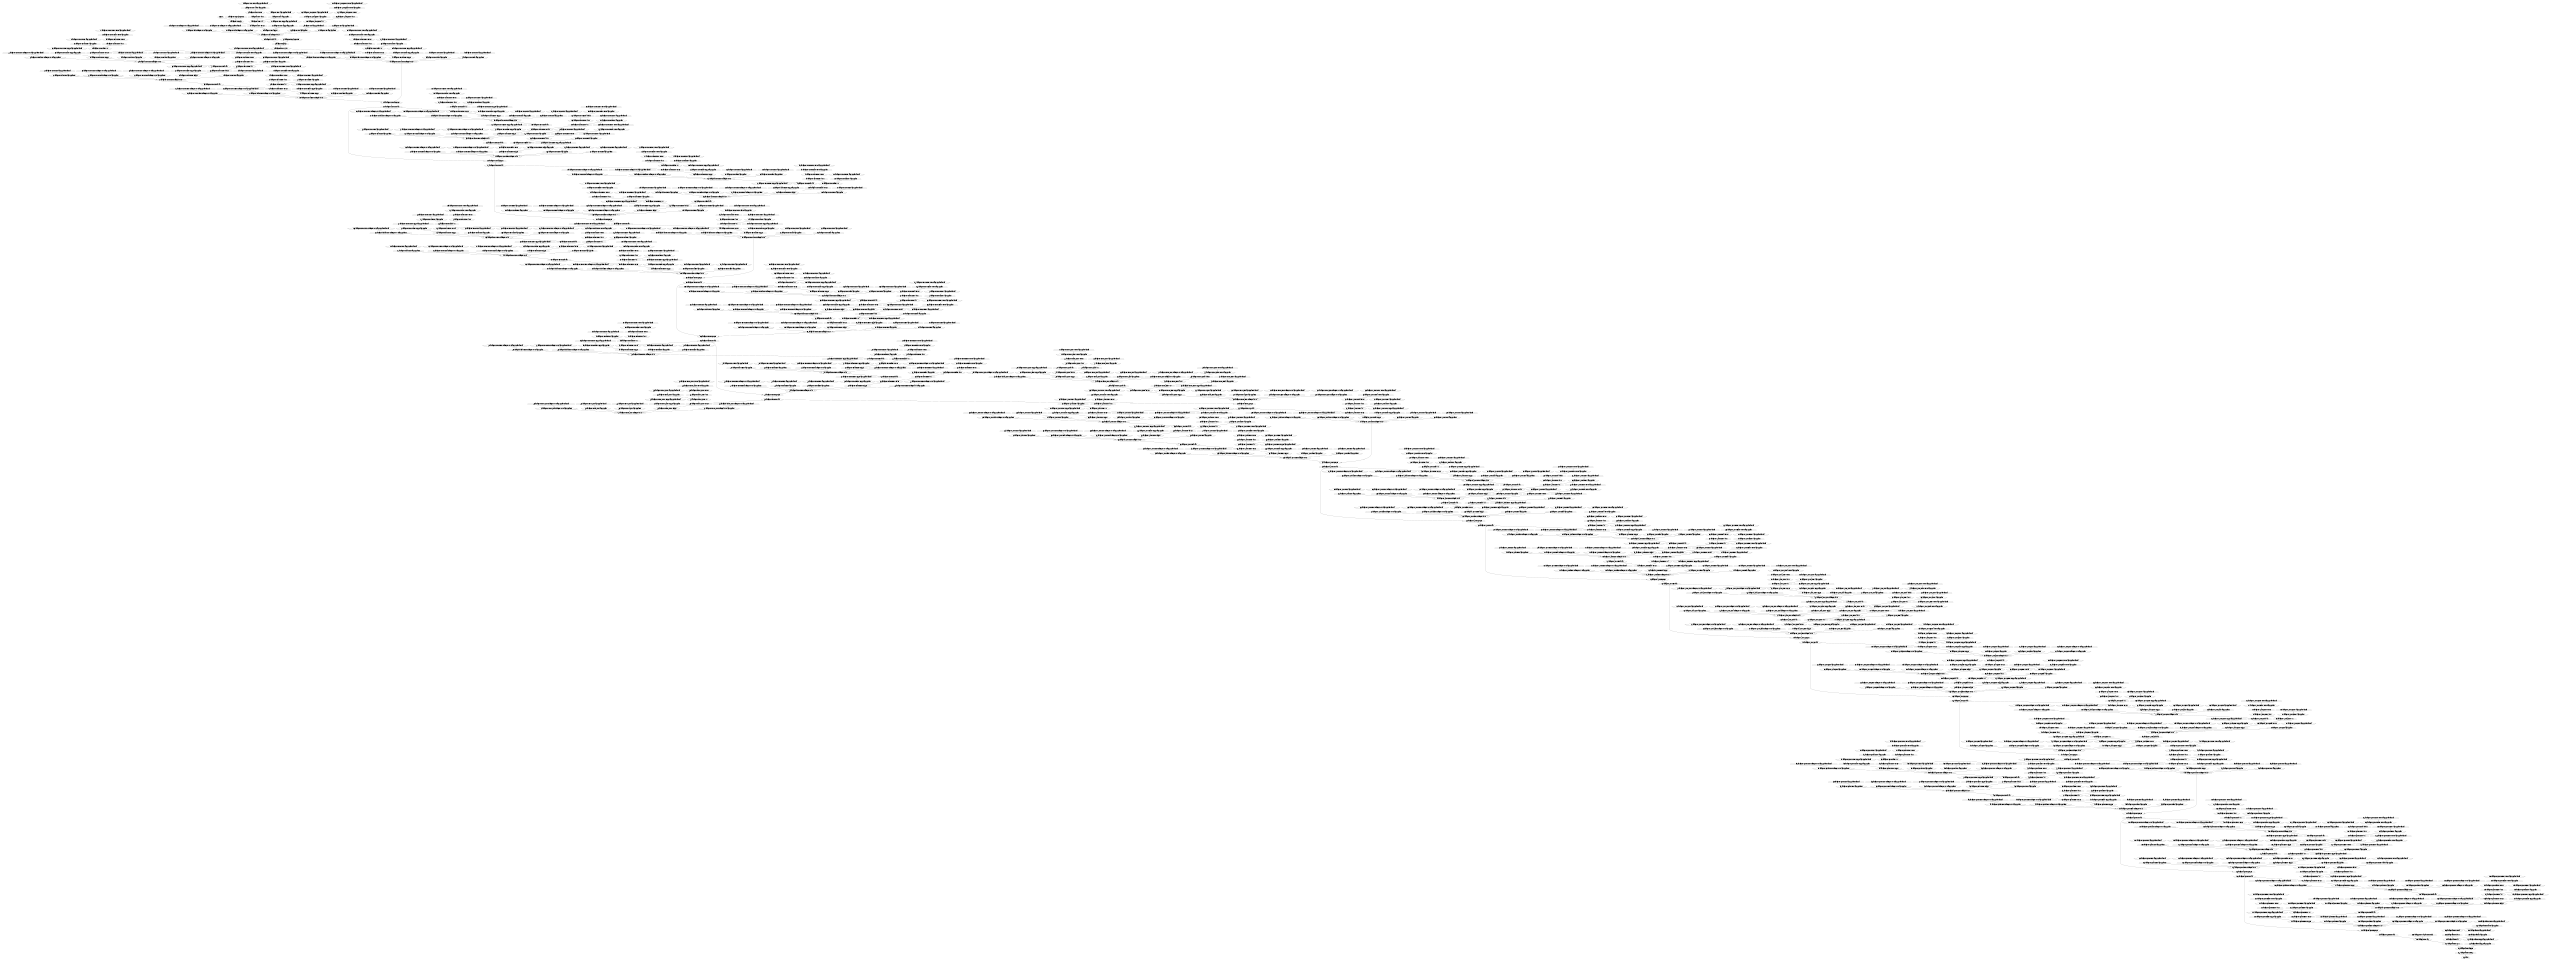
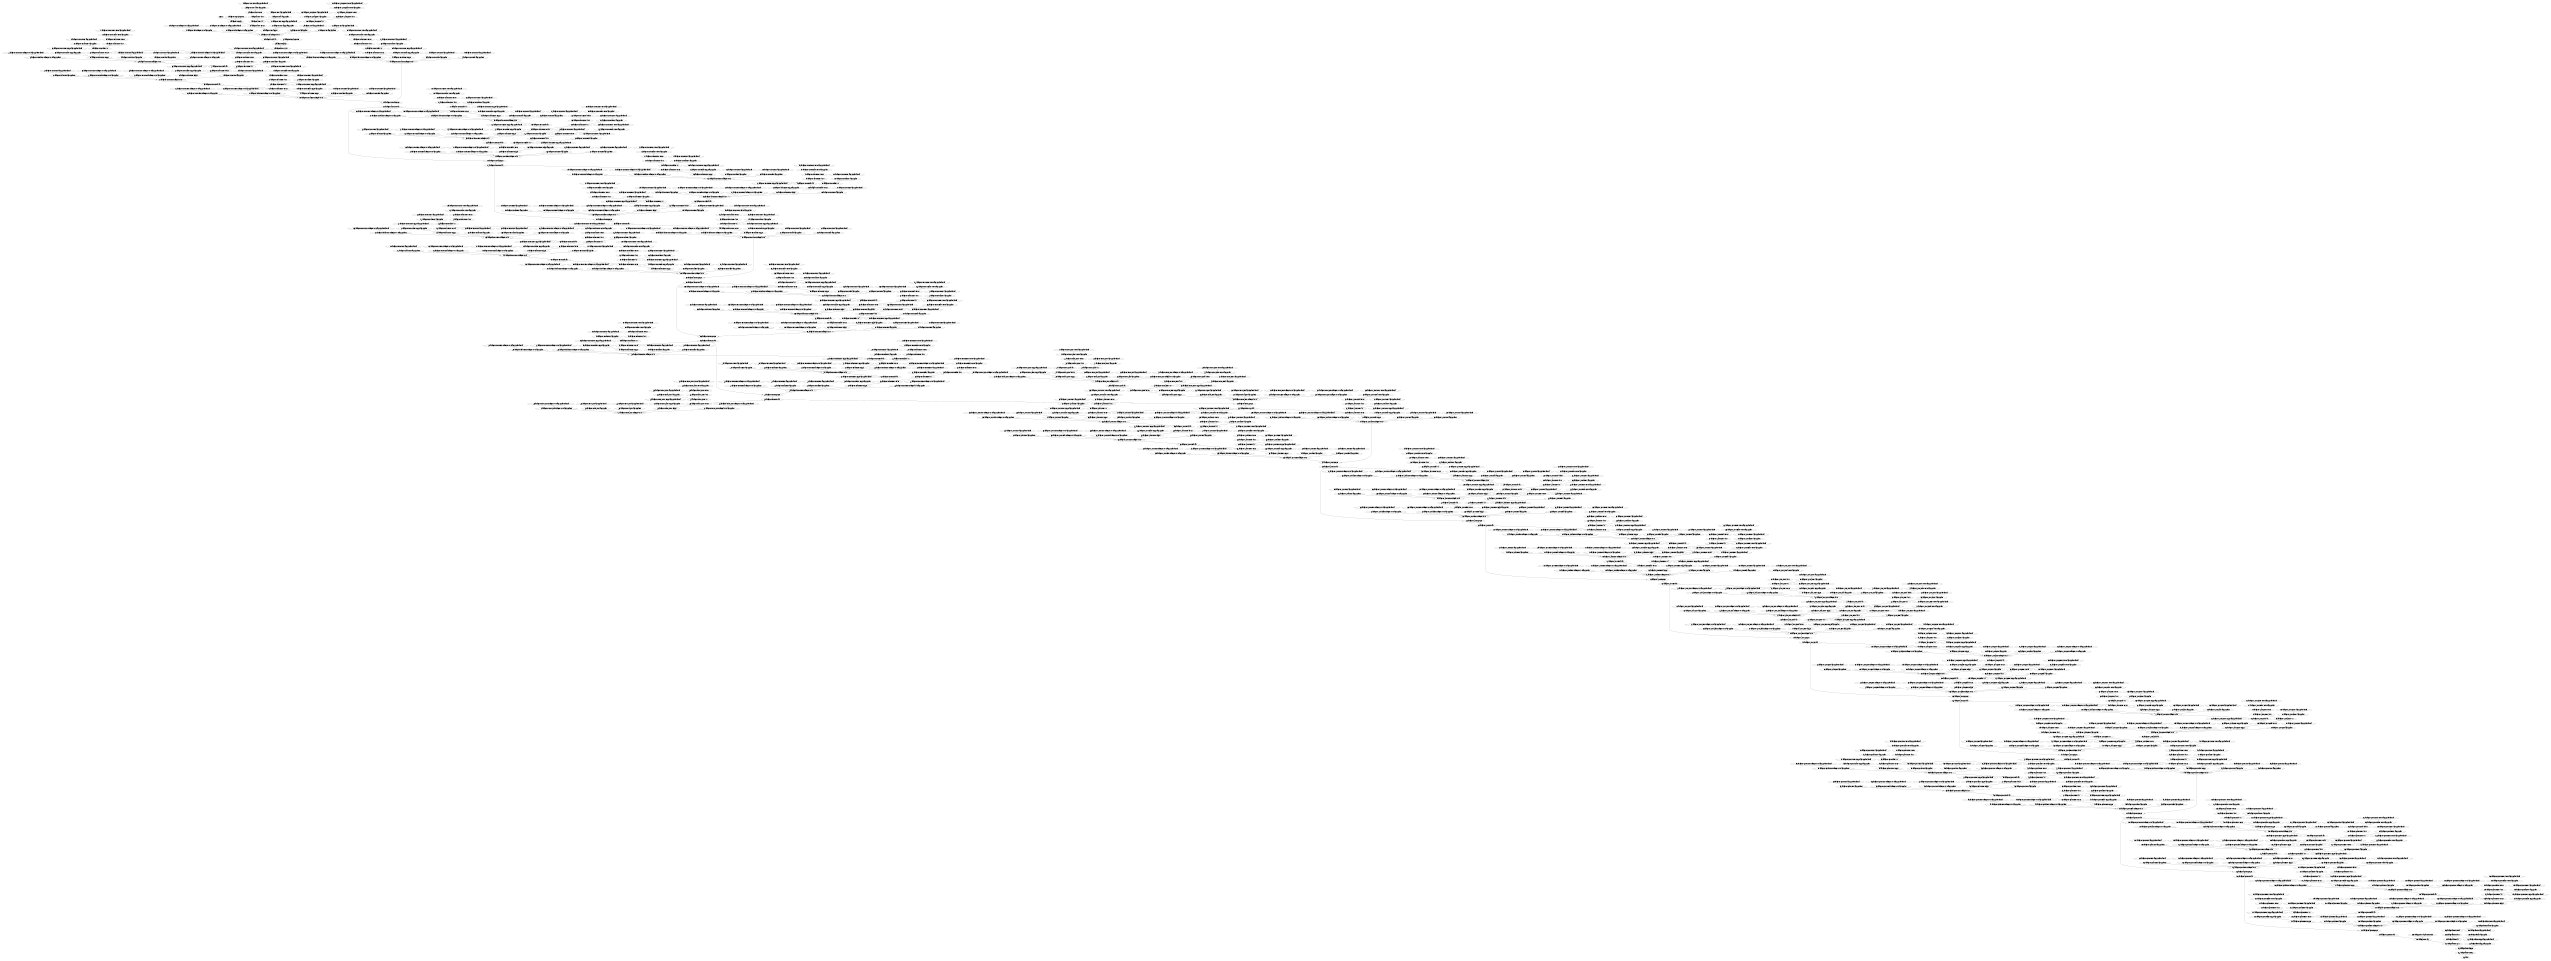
(1780, 575) -> none
